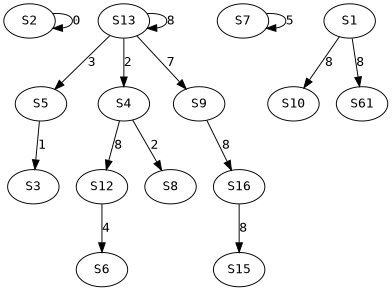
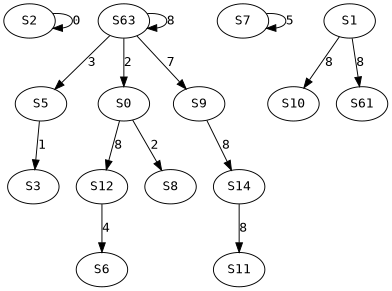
(124, 21) -> (124, 21)
(124, 104) -> (124, 104)
(239, 187) -> (239, 187)
(239, 270) -> (239, 270)
